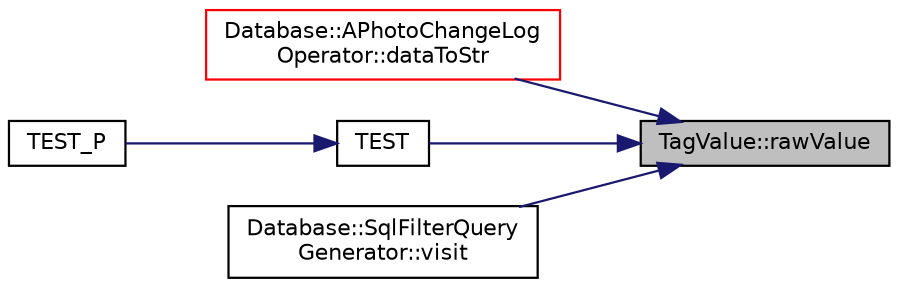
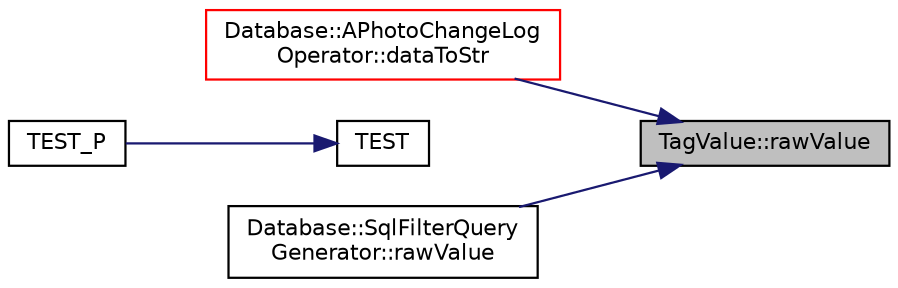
(524, 143) -> none
(383, 242) -> (383, 242)
